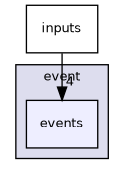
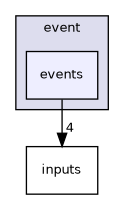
(62, 73) -> (62, 118)
